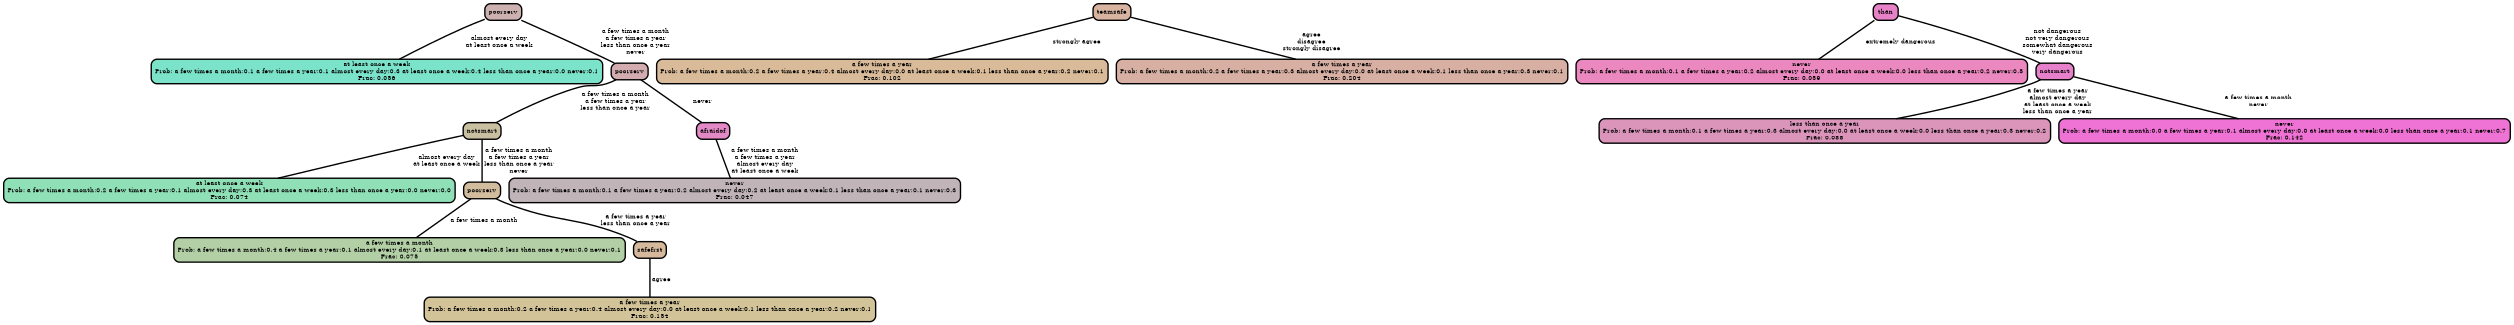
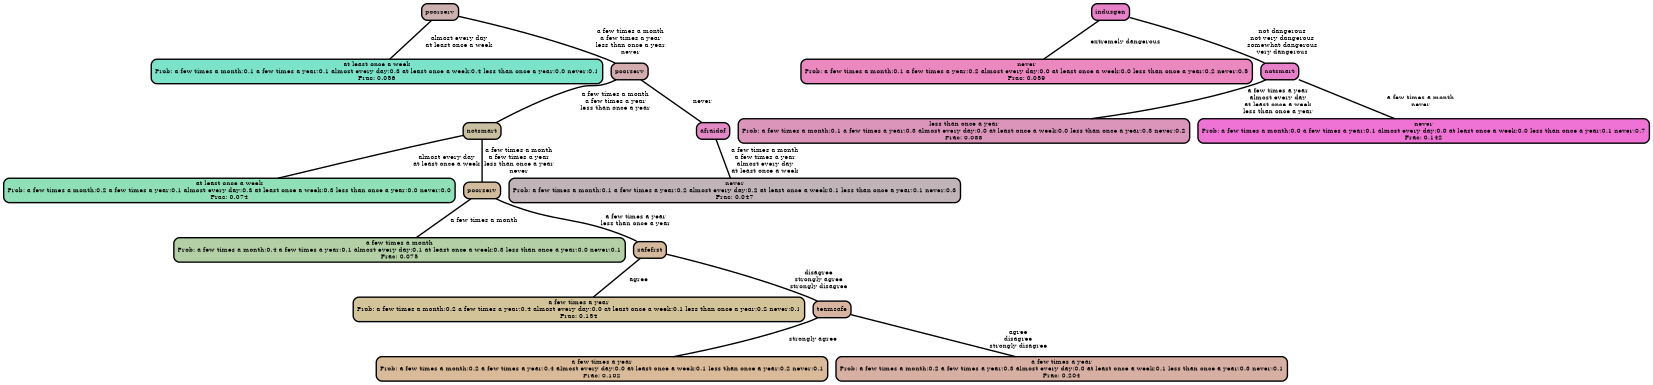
(1886, 12) -> (1111, 12)
none -> (743, 275)
